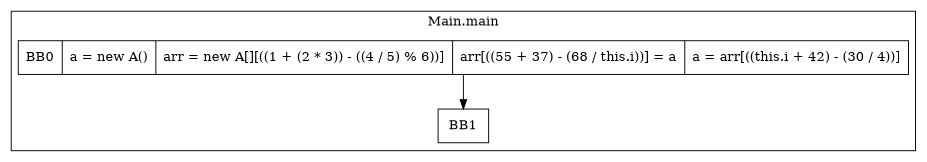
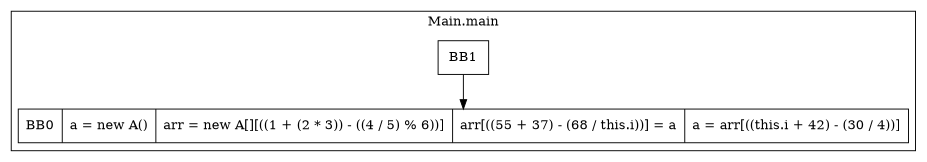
(463, 87) -> (463, 87)
